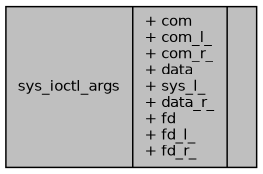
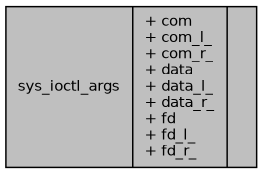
(176, 86) -> (179, 86)
